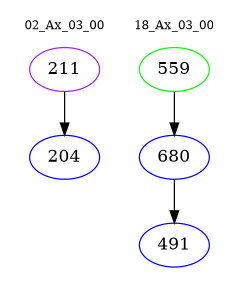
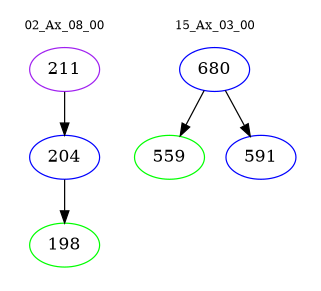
(65, 26) -> (65, 26)
(174, 26) -> (215, 26)
(174, 107) -> (195, 108)
none -> (65, 245)
(174, 245) -> (261, 157)
